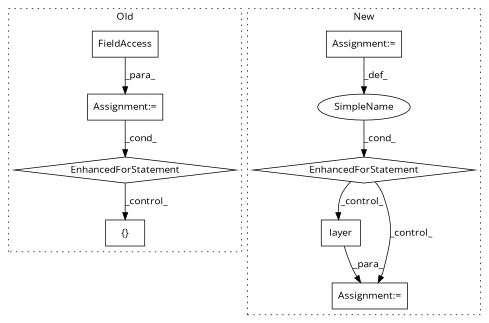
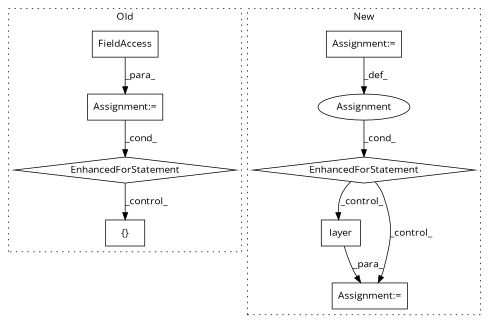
(364, 107) -> (364, 107)
